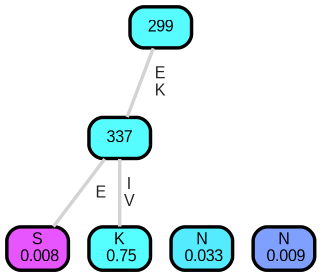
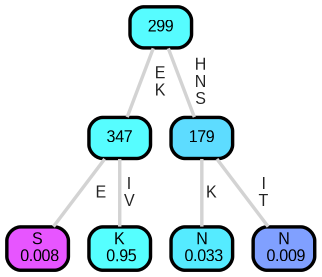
(120, 138) -> (120, 138)
none -> (202, 138)
(120, 249) -> (120, 249)
